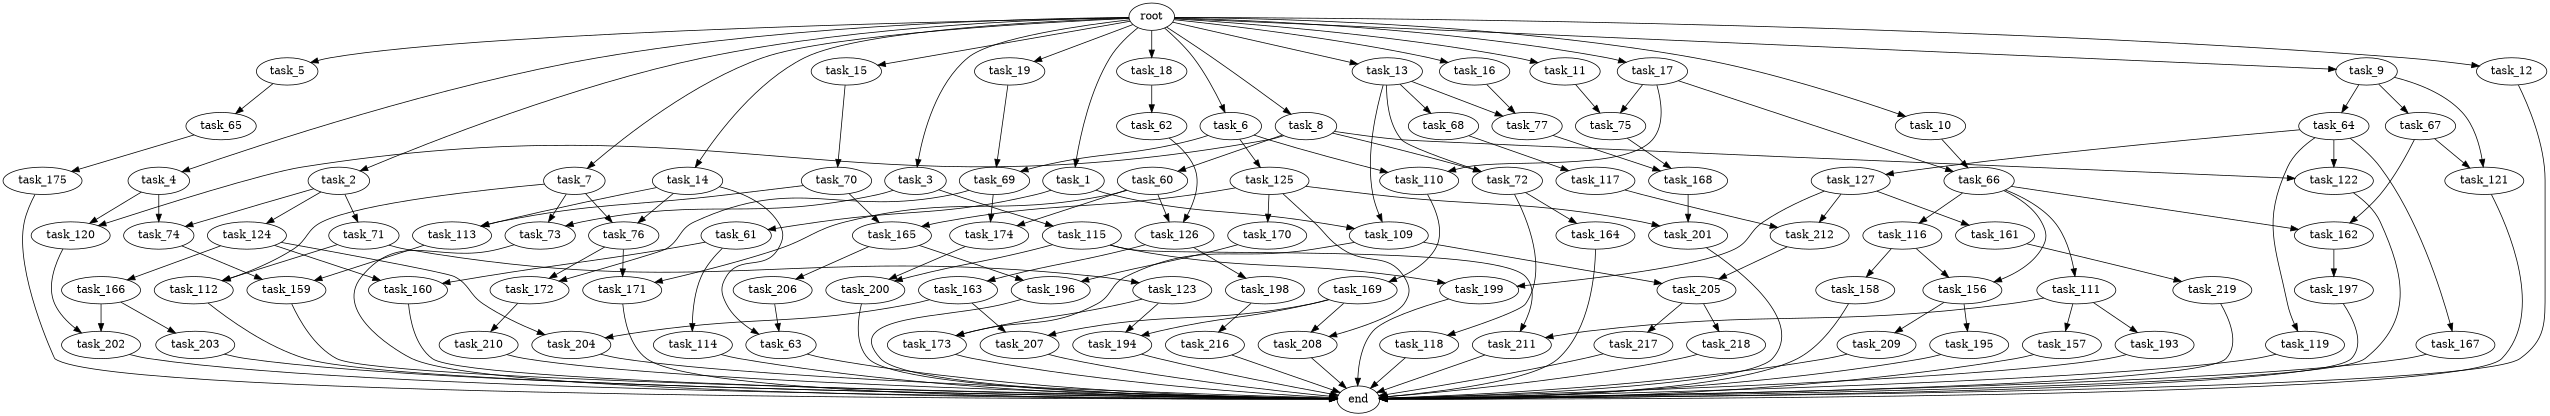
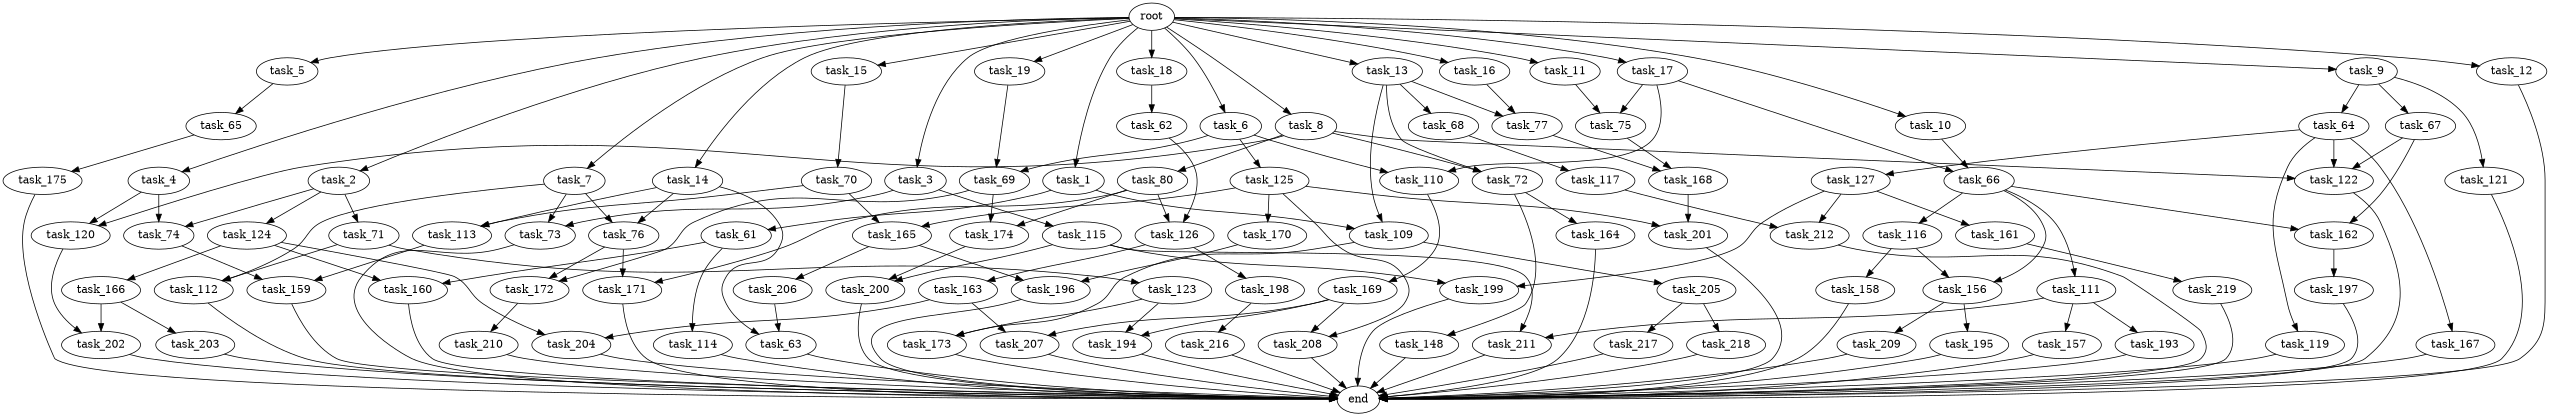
(2449, 151) -> (2381, 151)
(1152, 181) -> (1152, 181)
(1756, 261) -> (2206, 346)
(1419, 345) -> (1419, 345)
